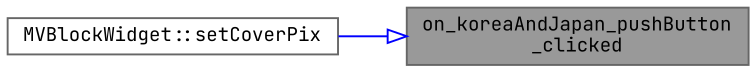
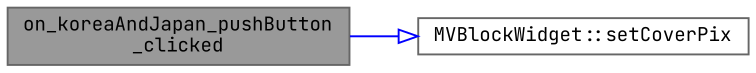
(363, 36) -> (374, 36)
